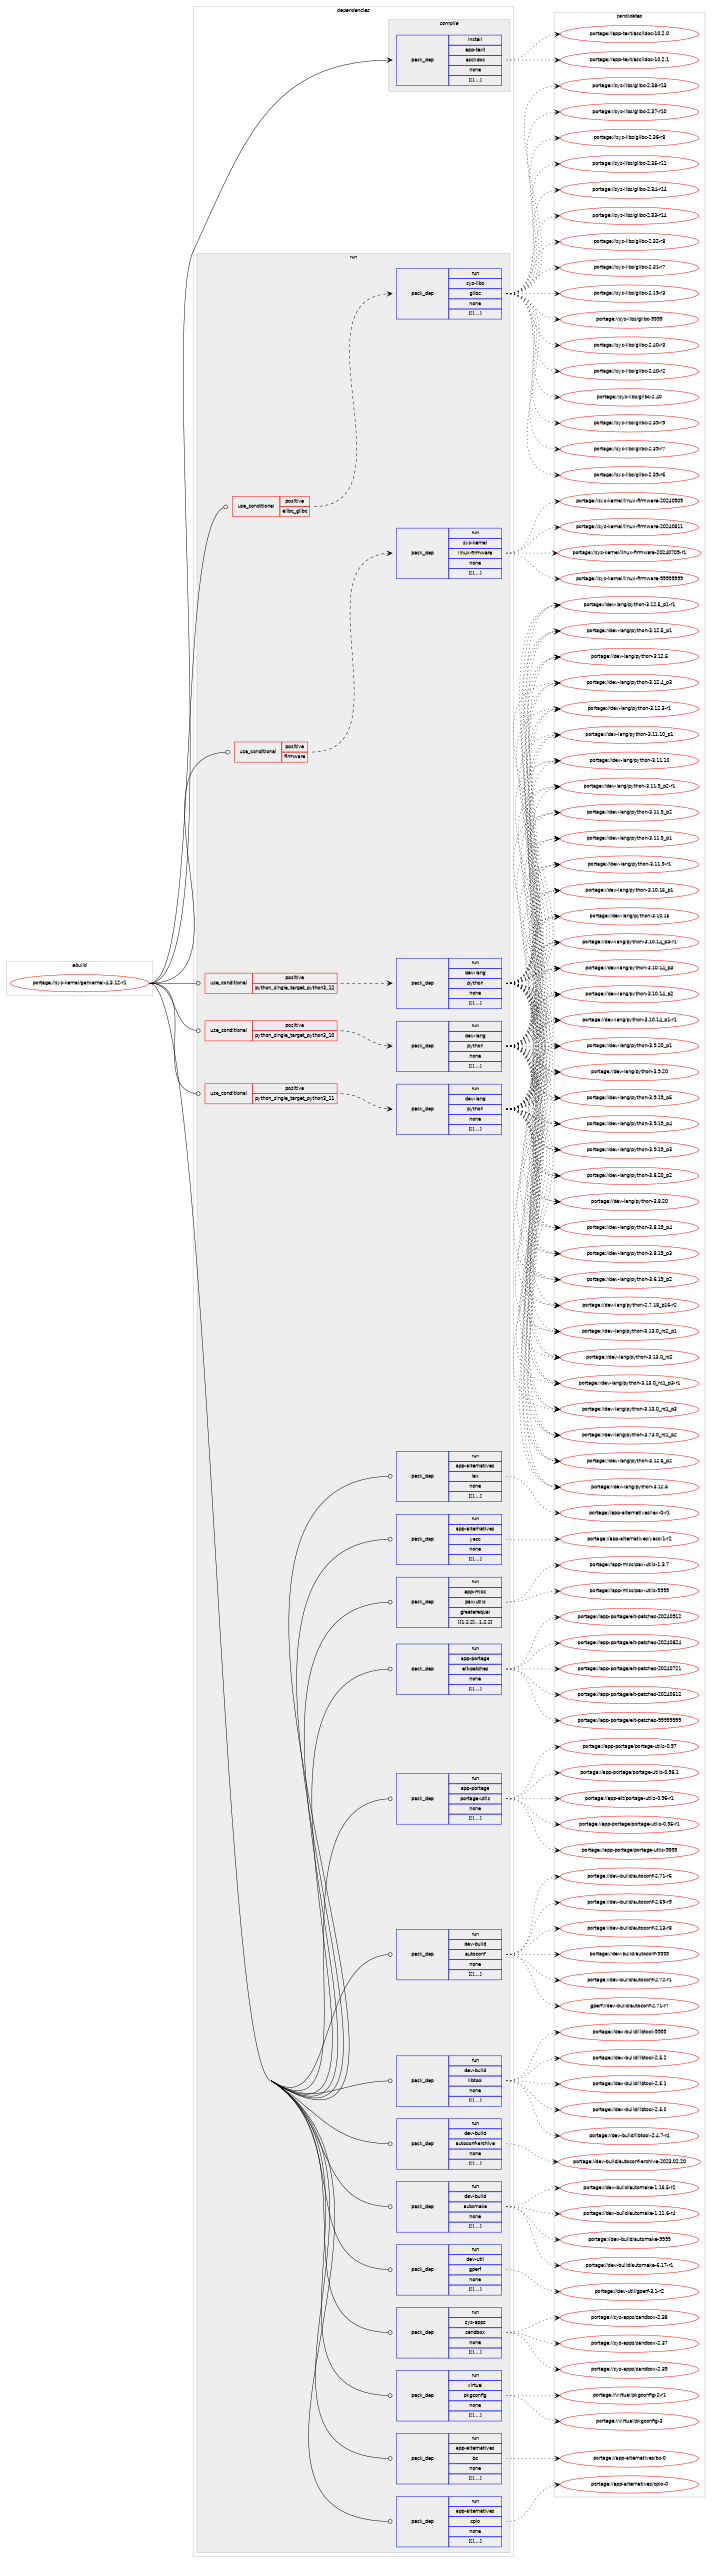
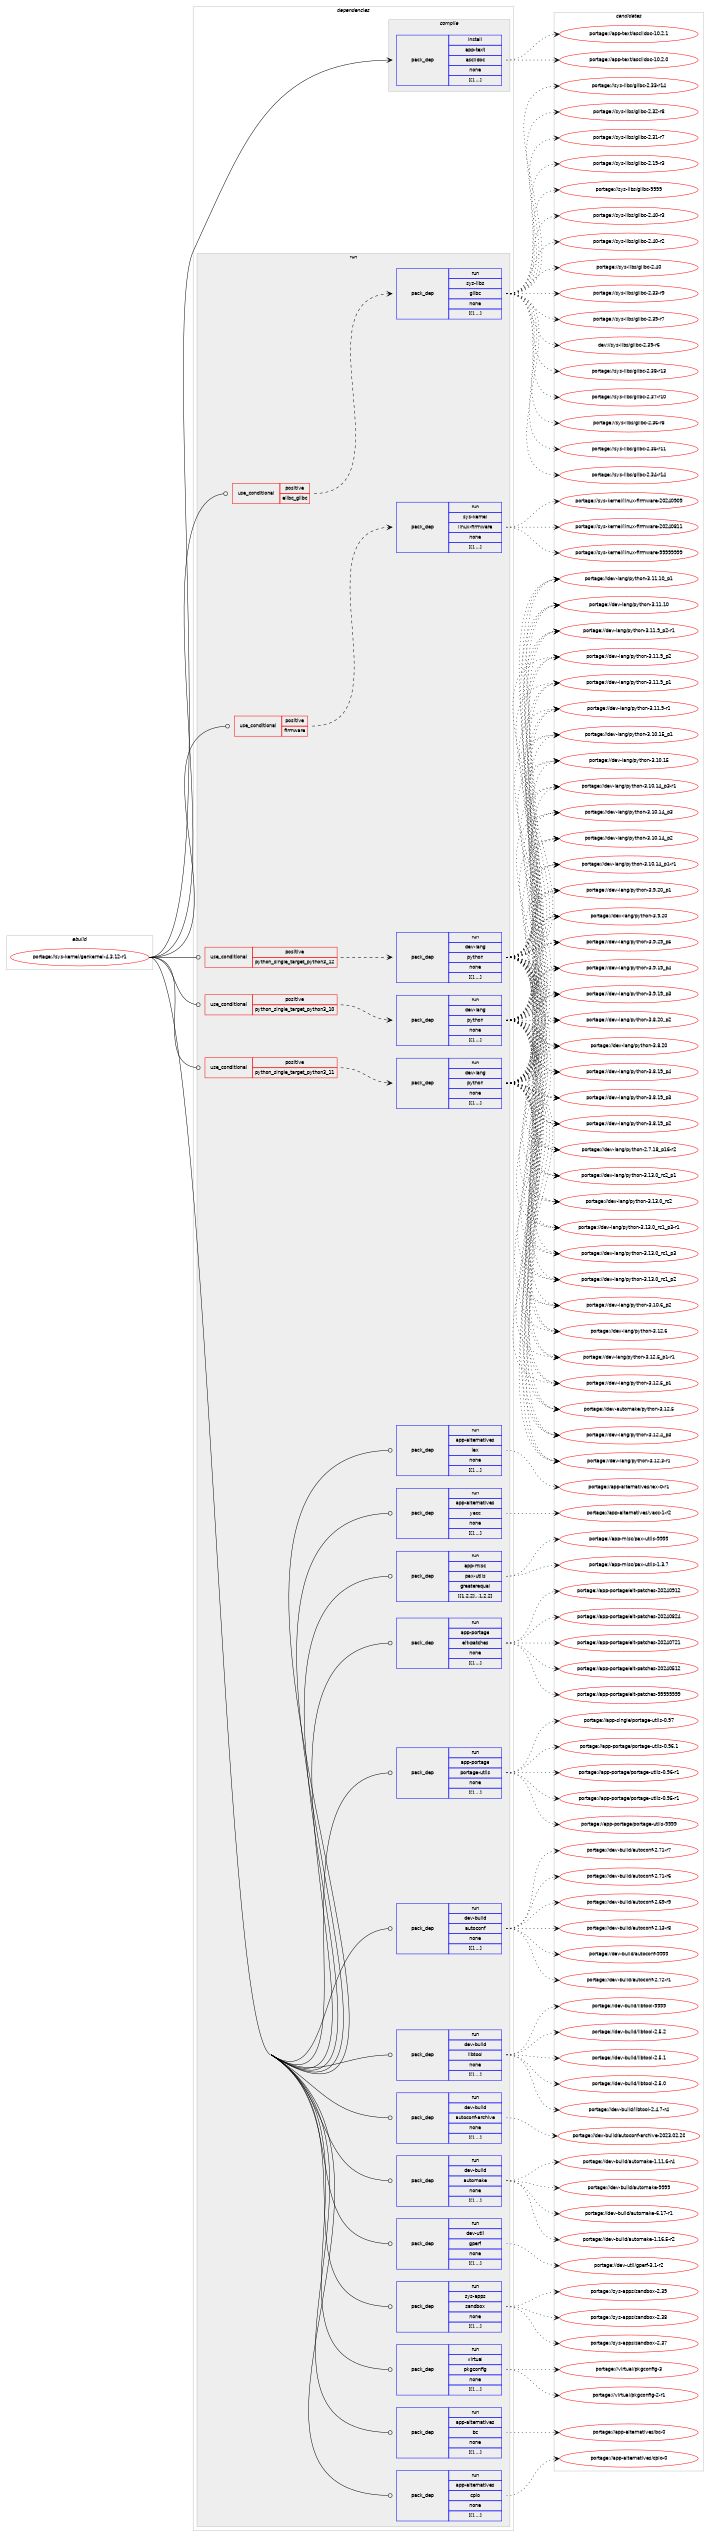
(629, 423) -> (629, 294)
(629, 475) -> (629, 346)
(629, 553) -> none
(629, 657) -> (629, 1409)
(629, 1098) -> (629, 942)
(629, 1280) -> (629, 1124)
(629, 1435) -> (629, 1280)
(629, 1461) -> (629, 1306)
(629, 1747) -> (629, 1721)
(629, 1799) -> (629, 1773)
(629, 2006) -> (629, 1851)
